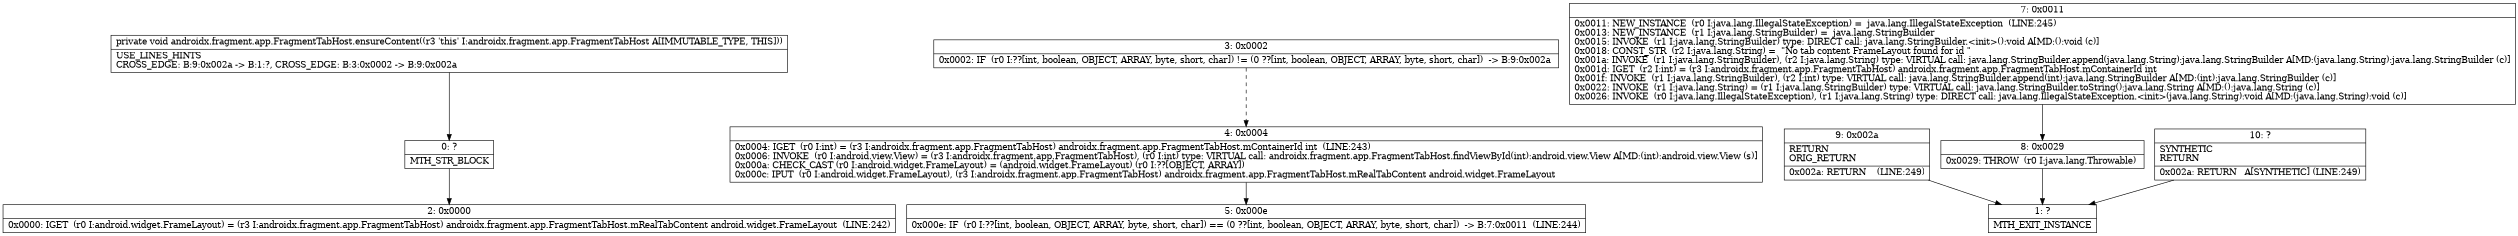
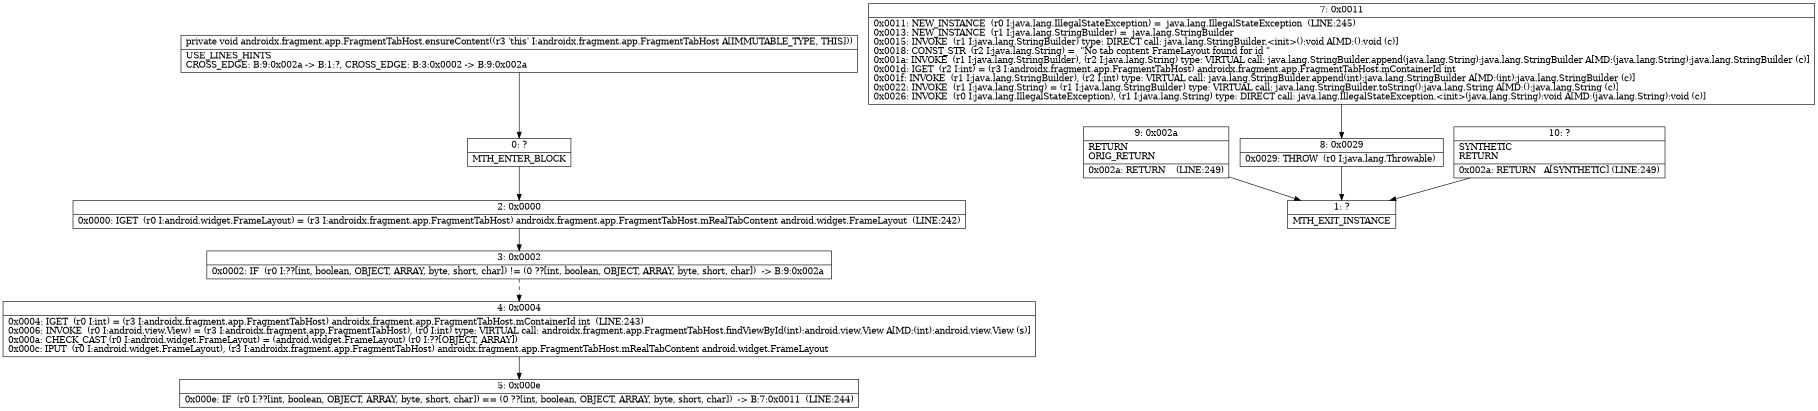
(449, 161) -> (519, 159)
none -> (519, 237)
